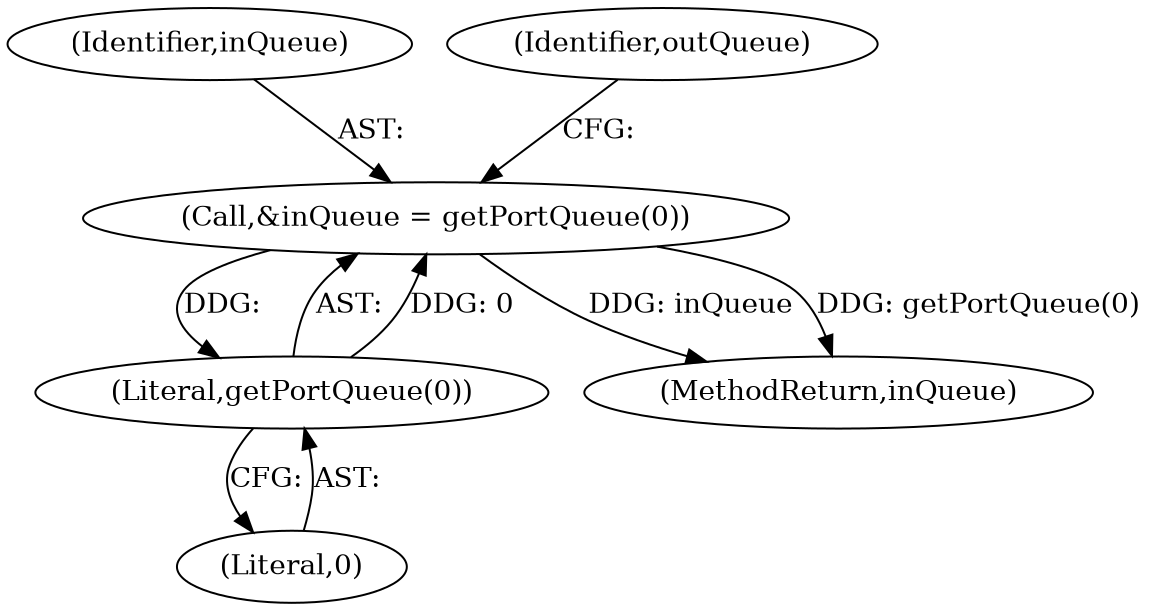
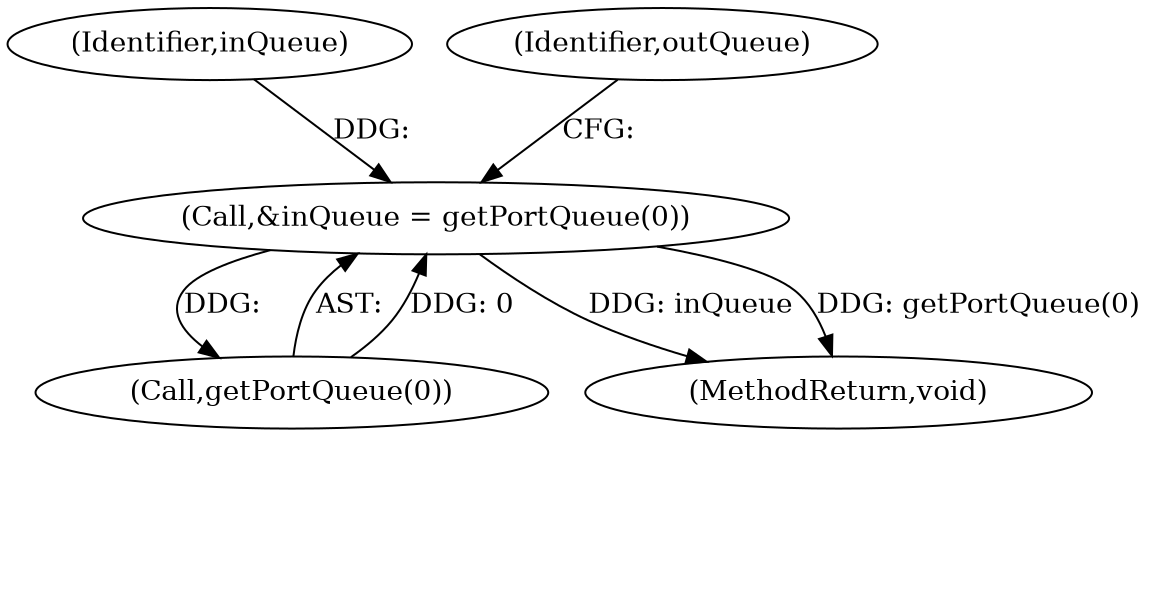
(376, 131) -> (376, 131)
(292, 393) -> (292, 393)
(839, 393) -> (839, 393)
(292, 567) -> none
